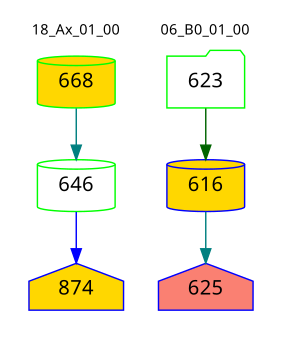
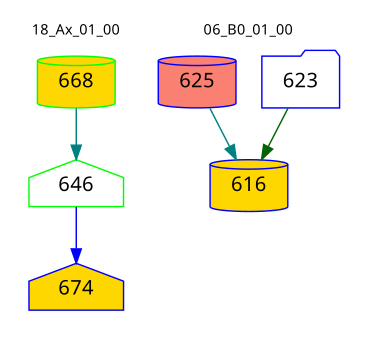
(206, 82) -> (301, 82)
(76, 186) -> (76, 186)
(206, 230) -> (220, 127)
(76, 289) -> (76, 289)
(206, 289) -> (197, 82)
